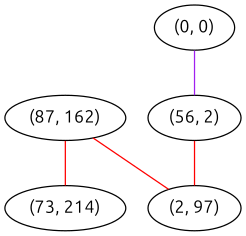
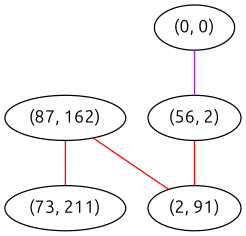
(65, 208) -> (65, 208)
(195, 208) -> (195, 208)
